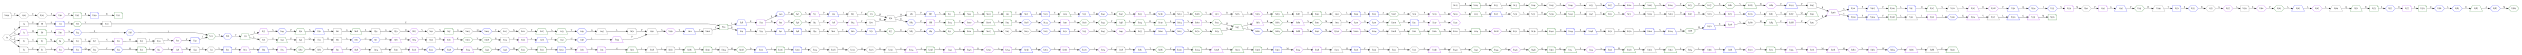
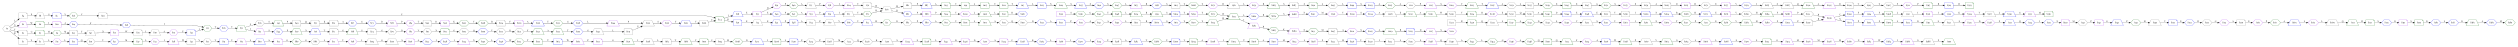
none -> (1829, 5)
(1046, 23) -> none
